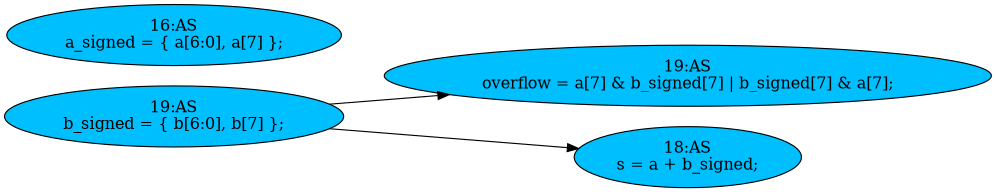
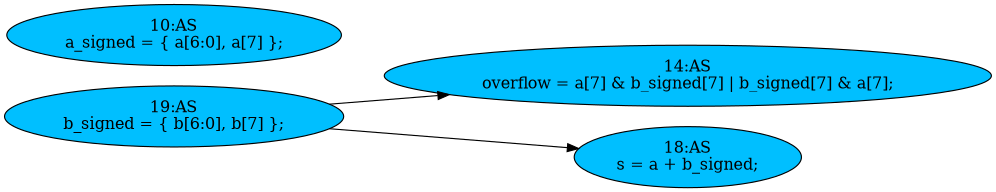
(174, 35) -> (174, 35)
(688, 76) -> (688, 76)
